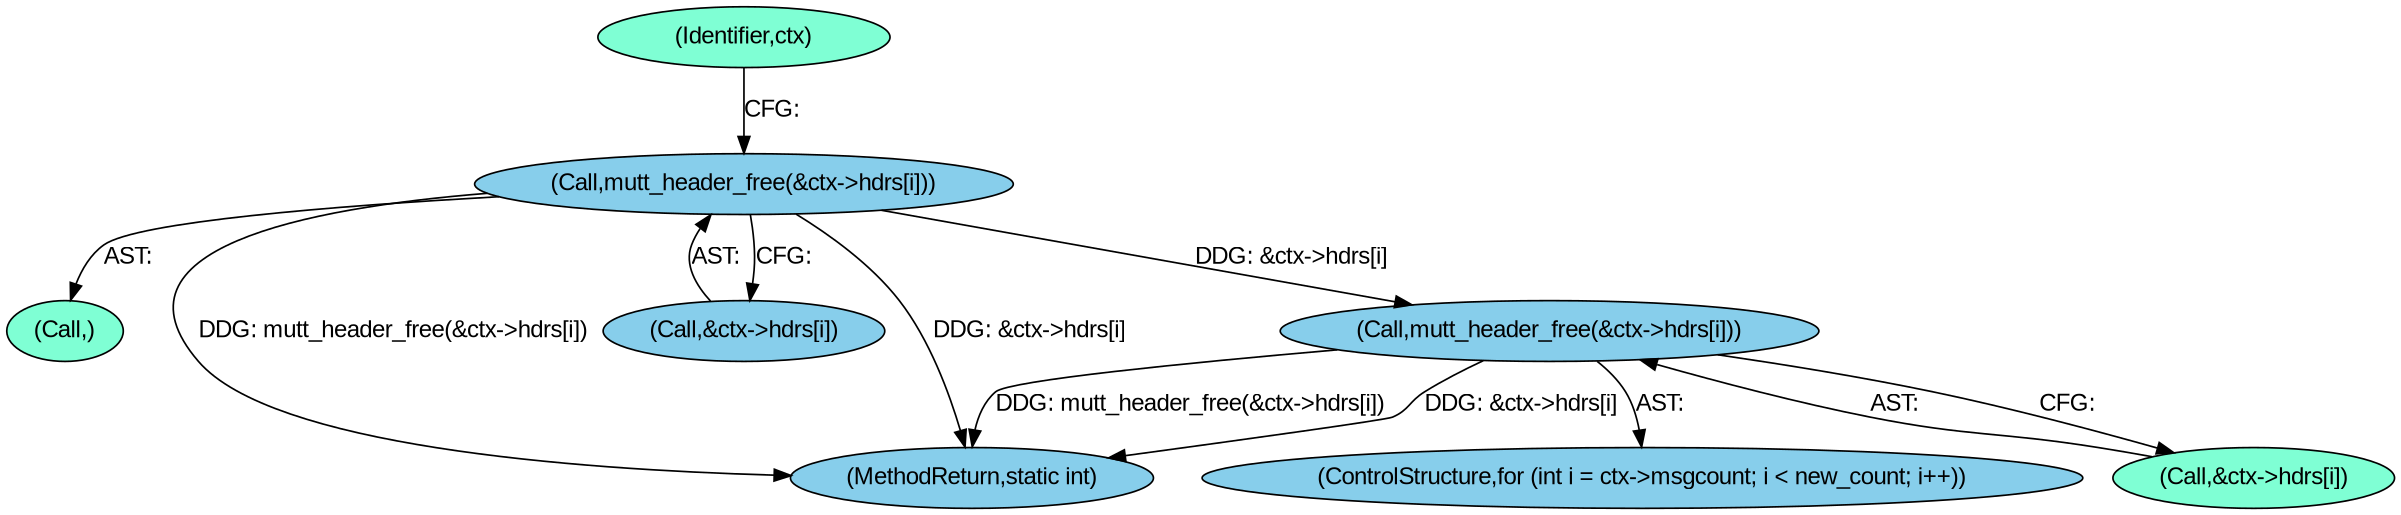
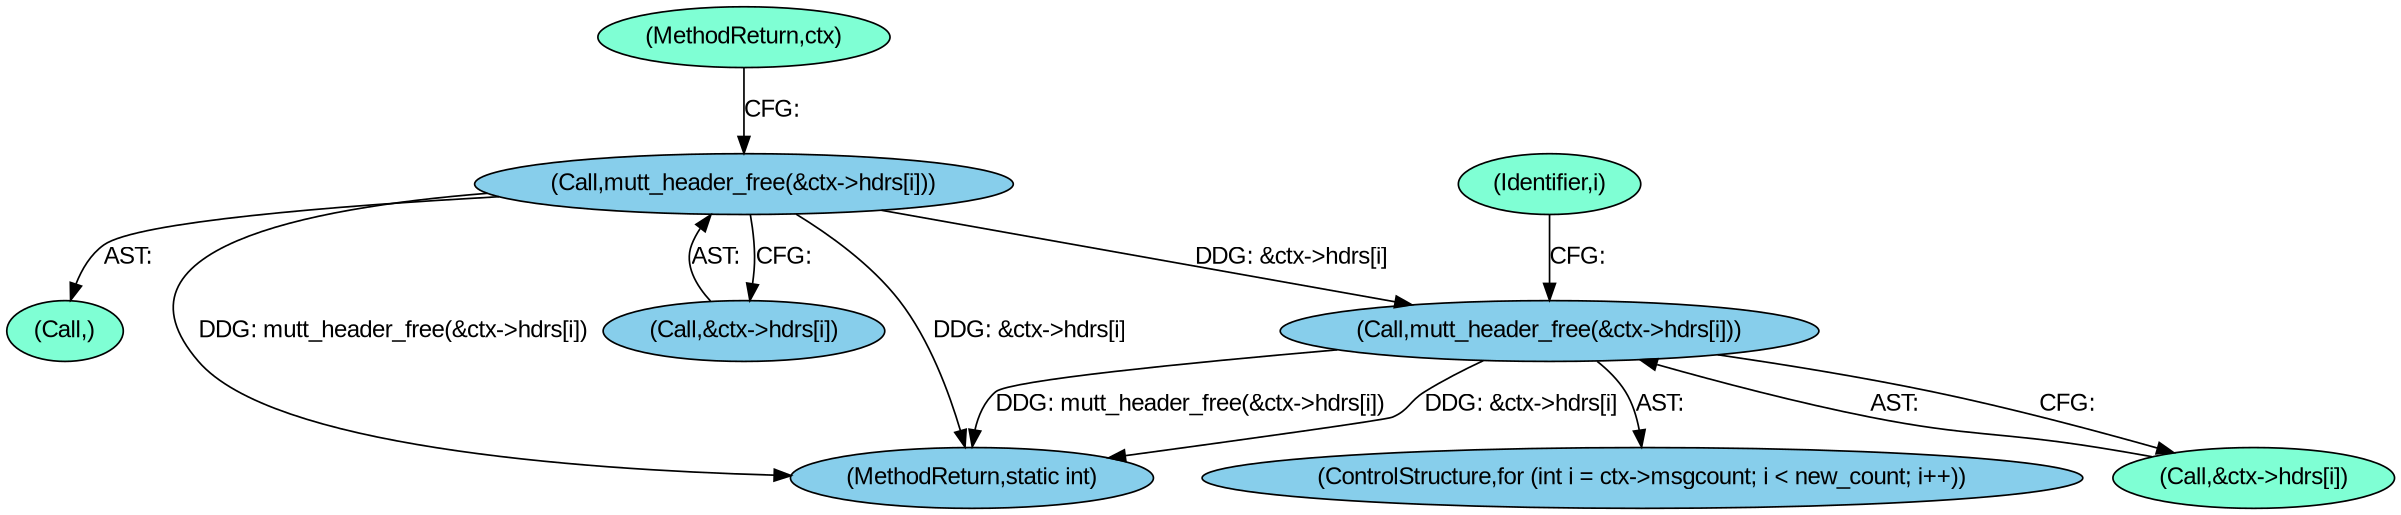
(744, 37) -> (744, 37)
none -> (1550, 184)
